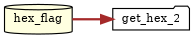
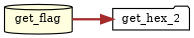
(38, 19) -> (38, 19)
